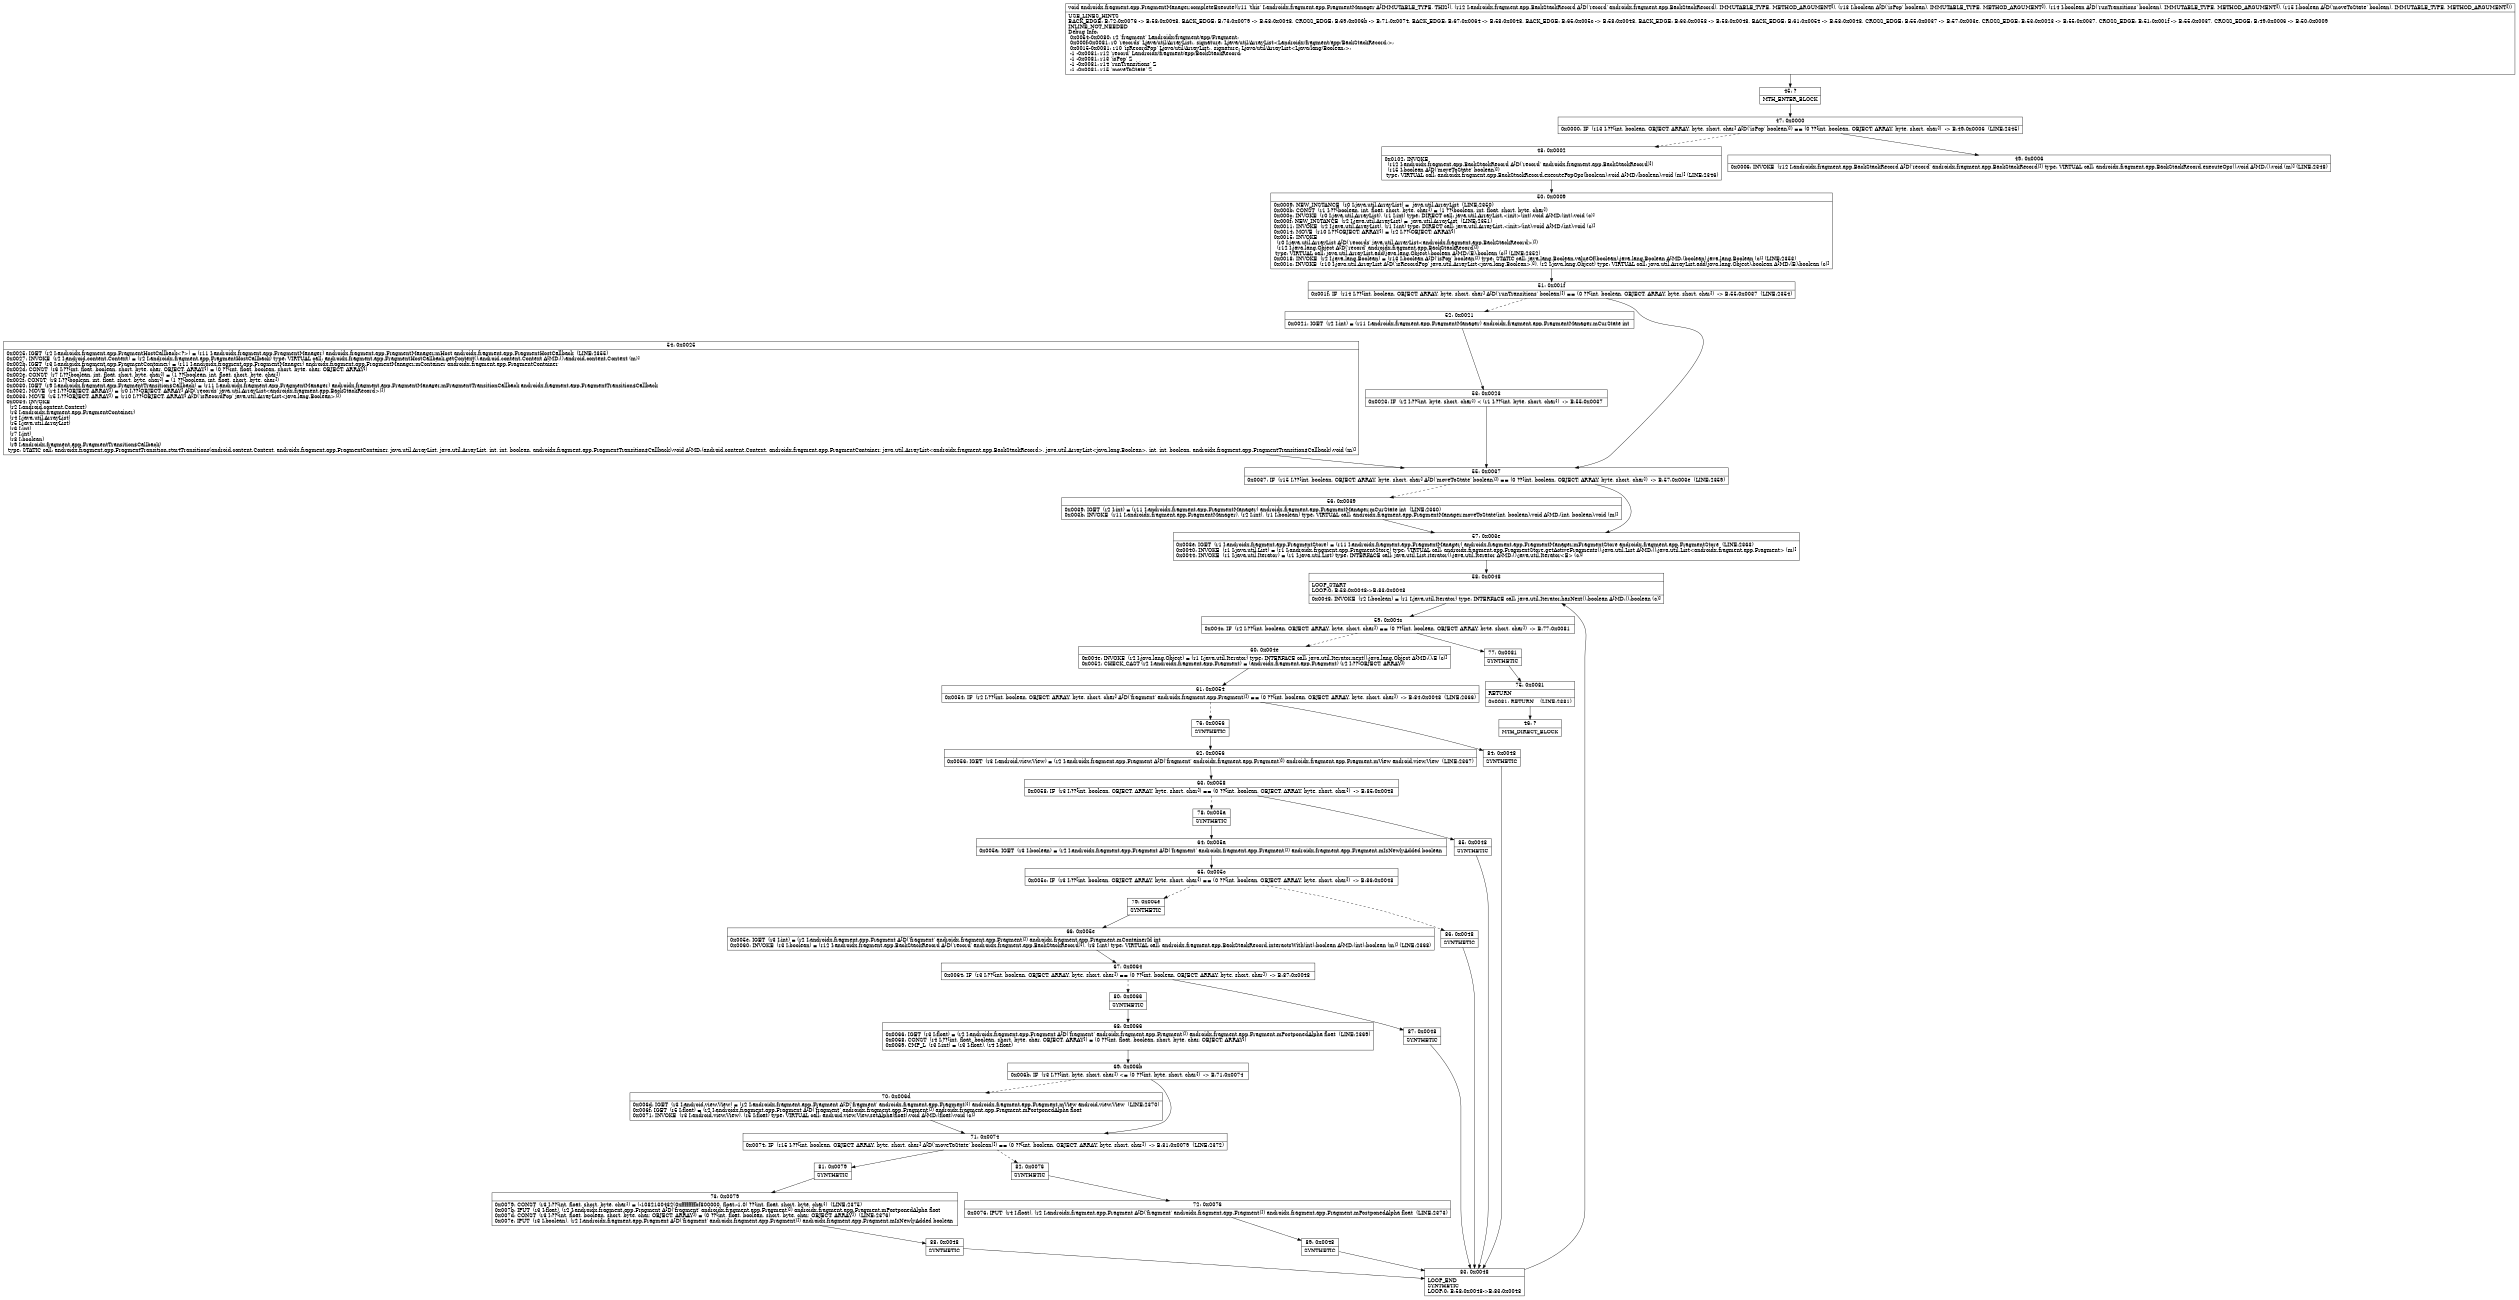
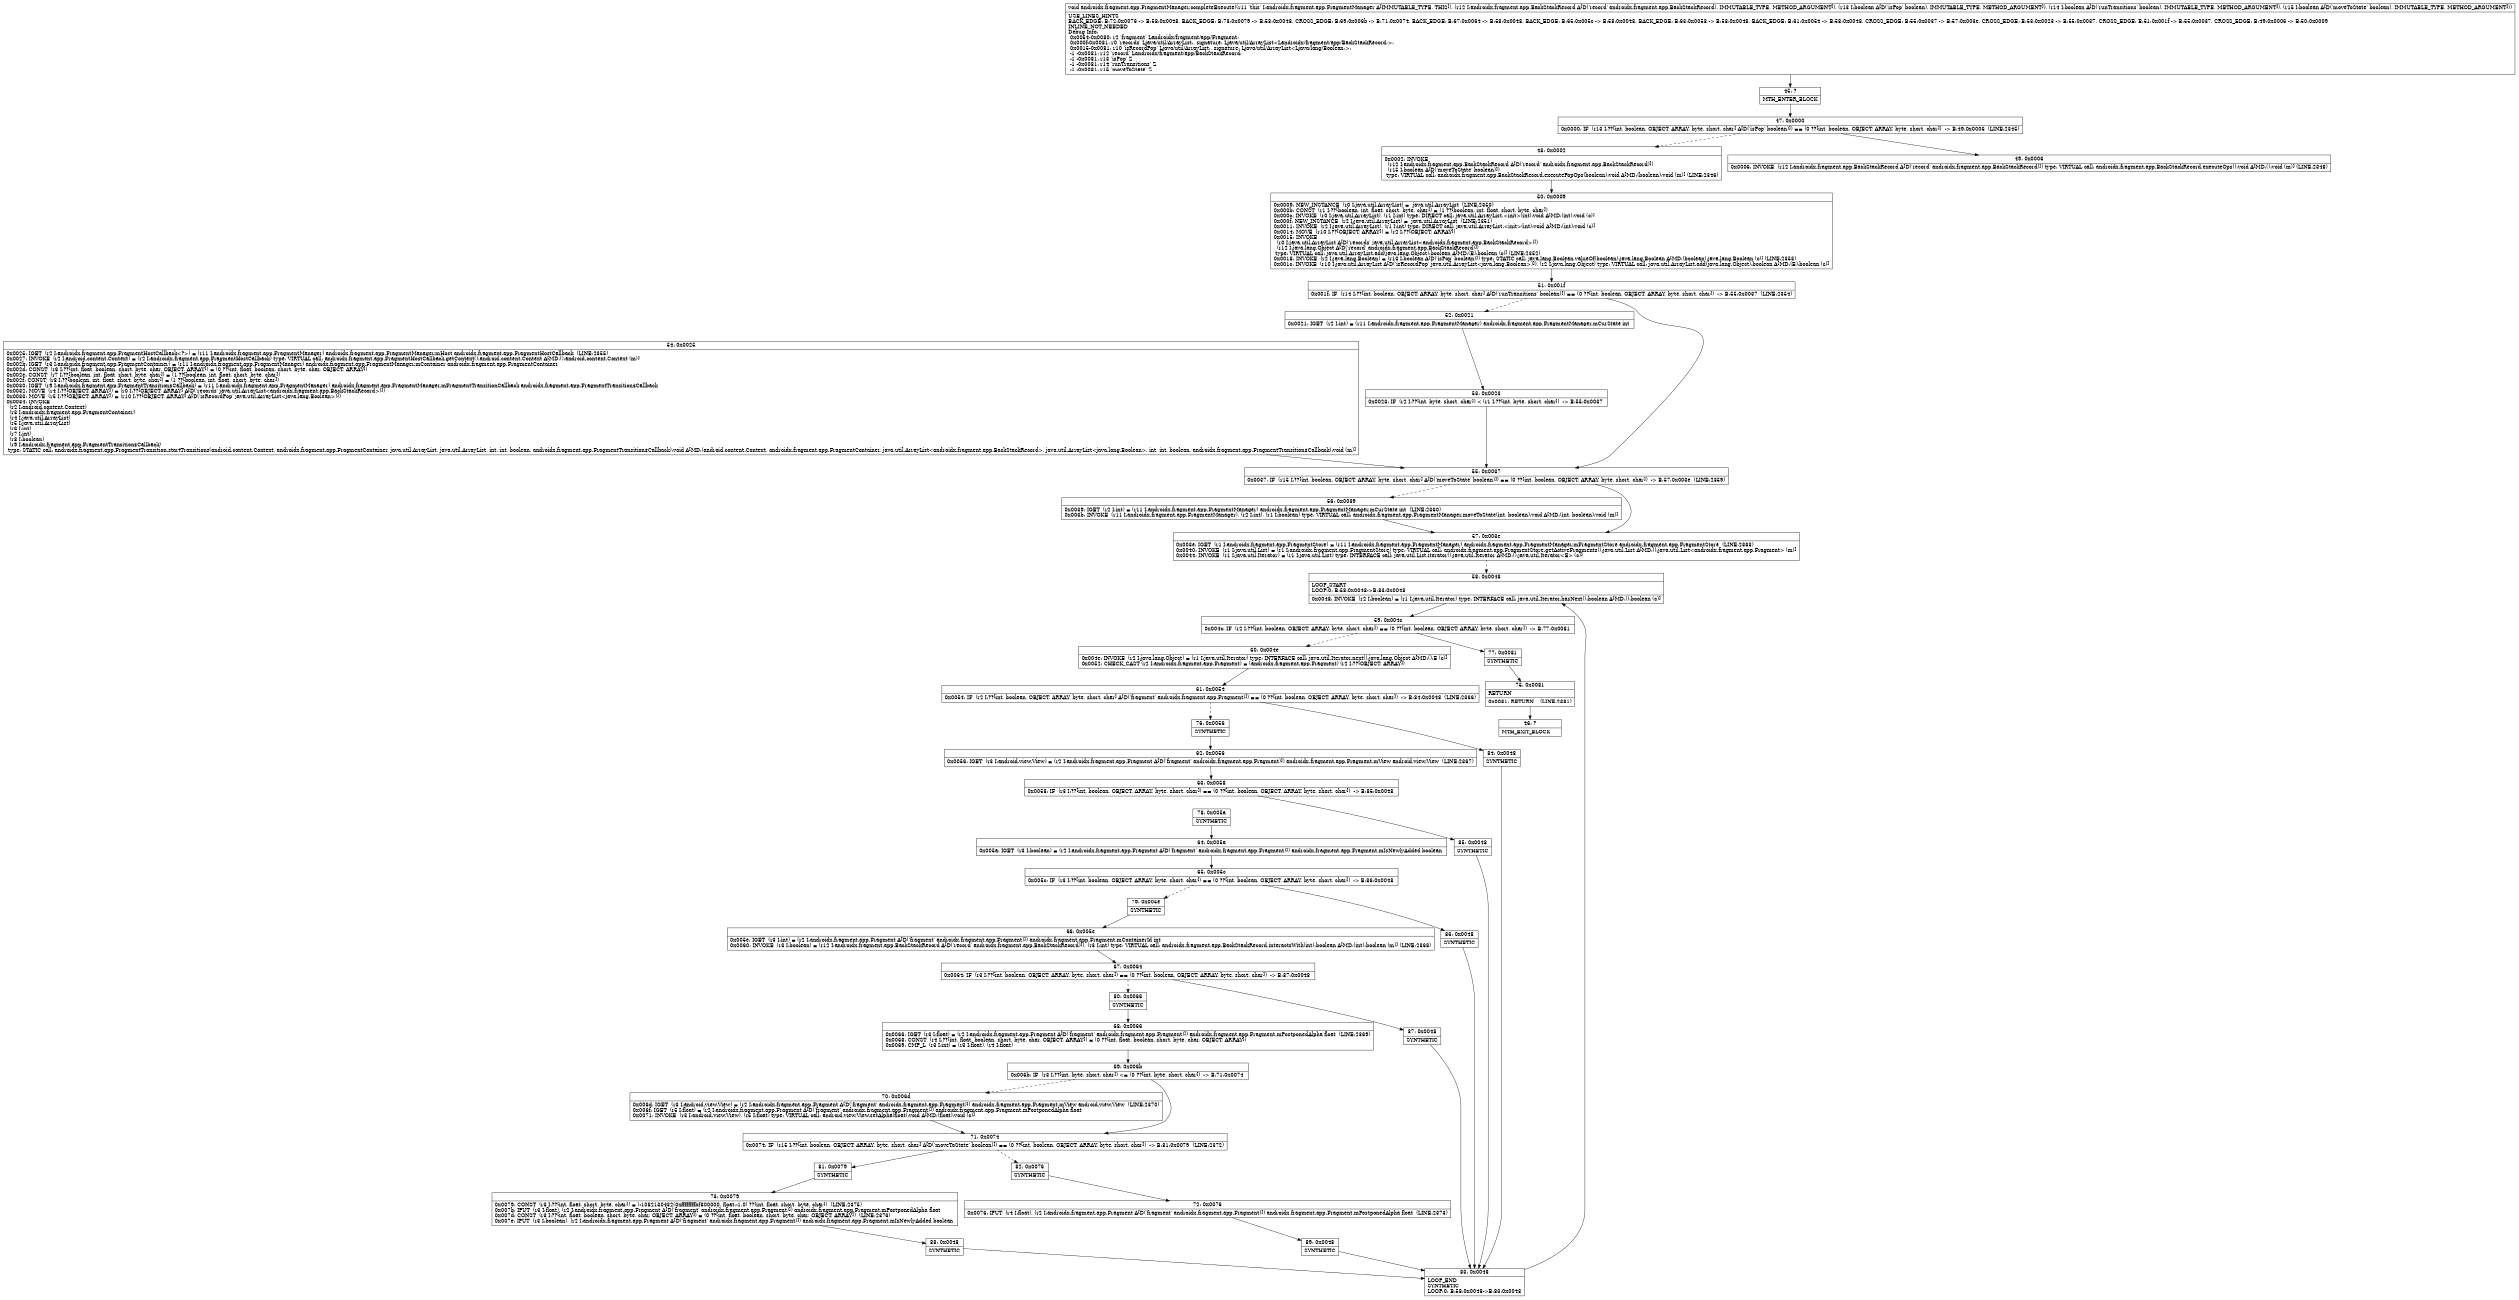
(1408, 159) -> (1408, 159)
(1486, 565) -> (1486, 565)
(1530, 732) -> (1526, 732)
(1212, 801) -> none
(1353, 904) -> (1353, 904)
